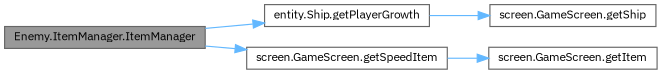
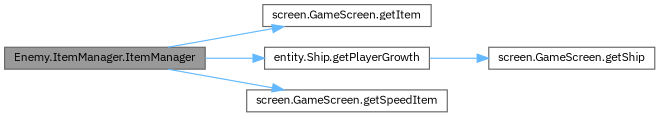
(462, 58) -> (220, 38)
